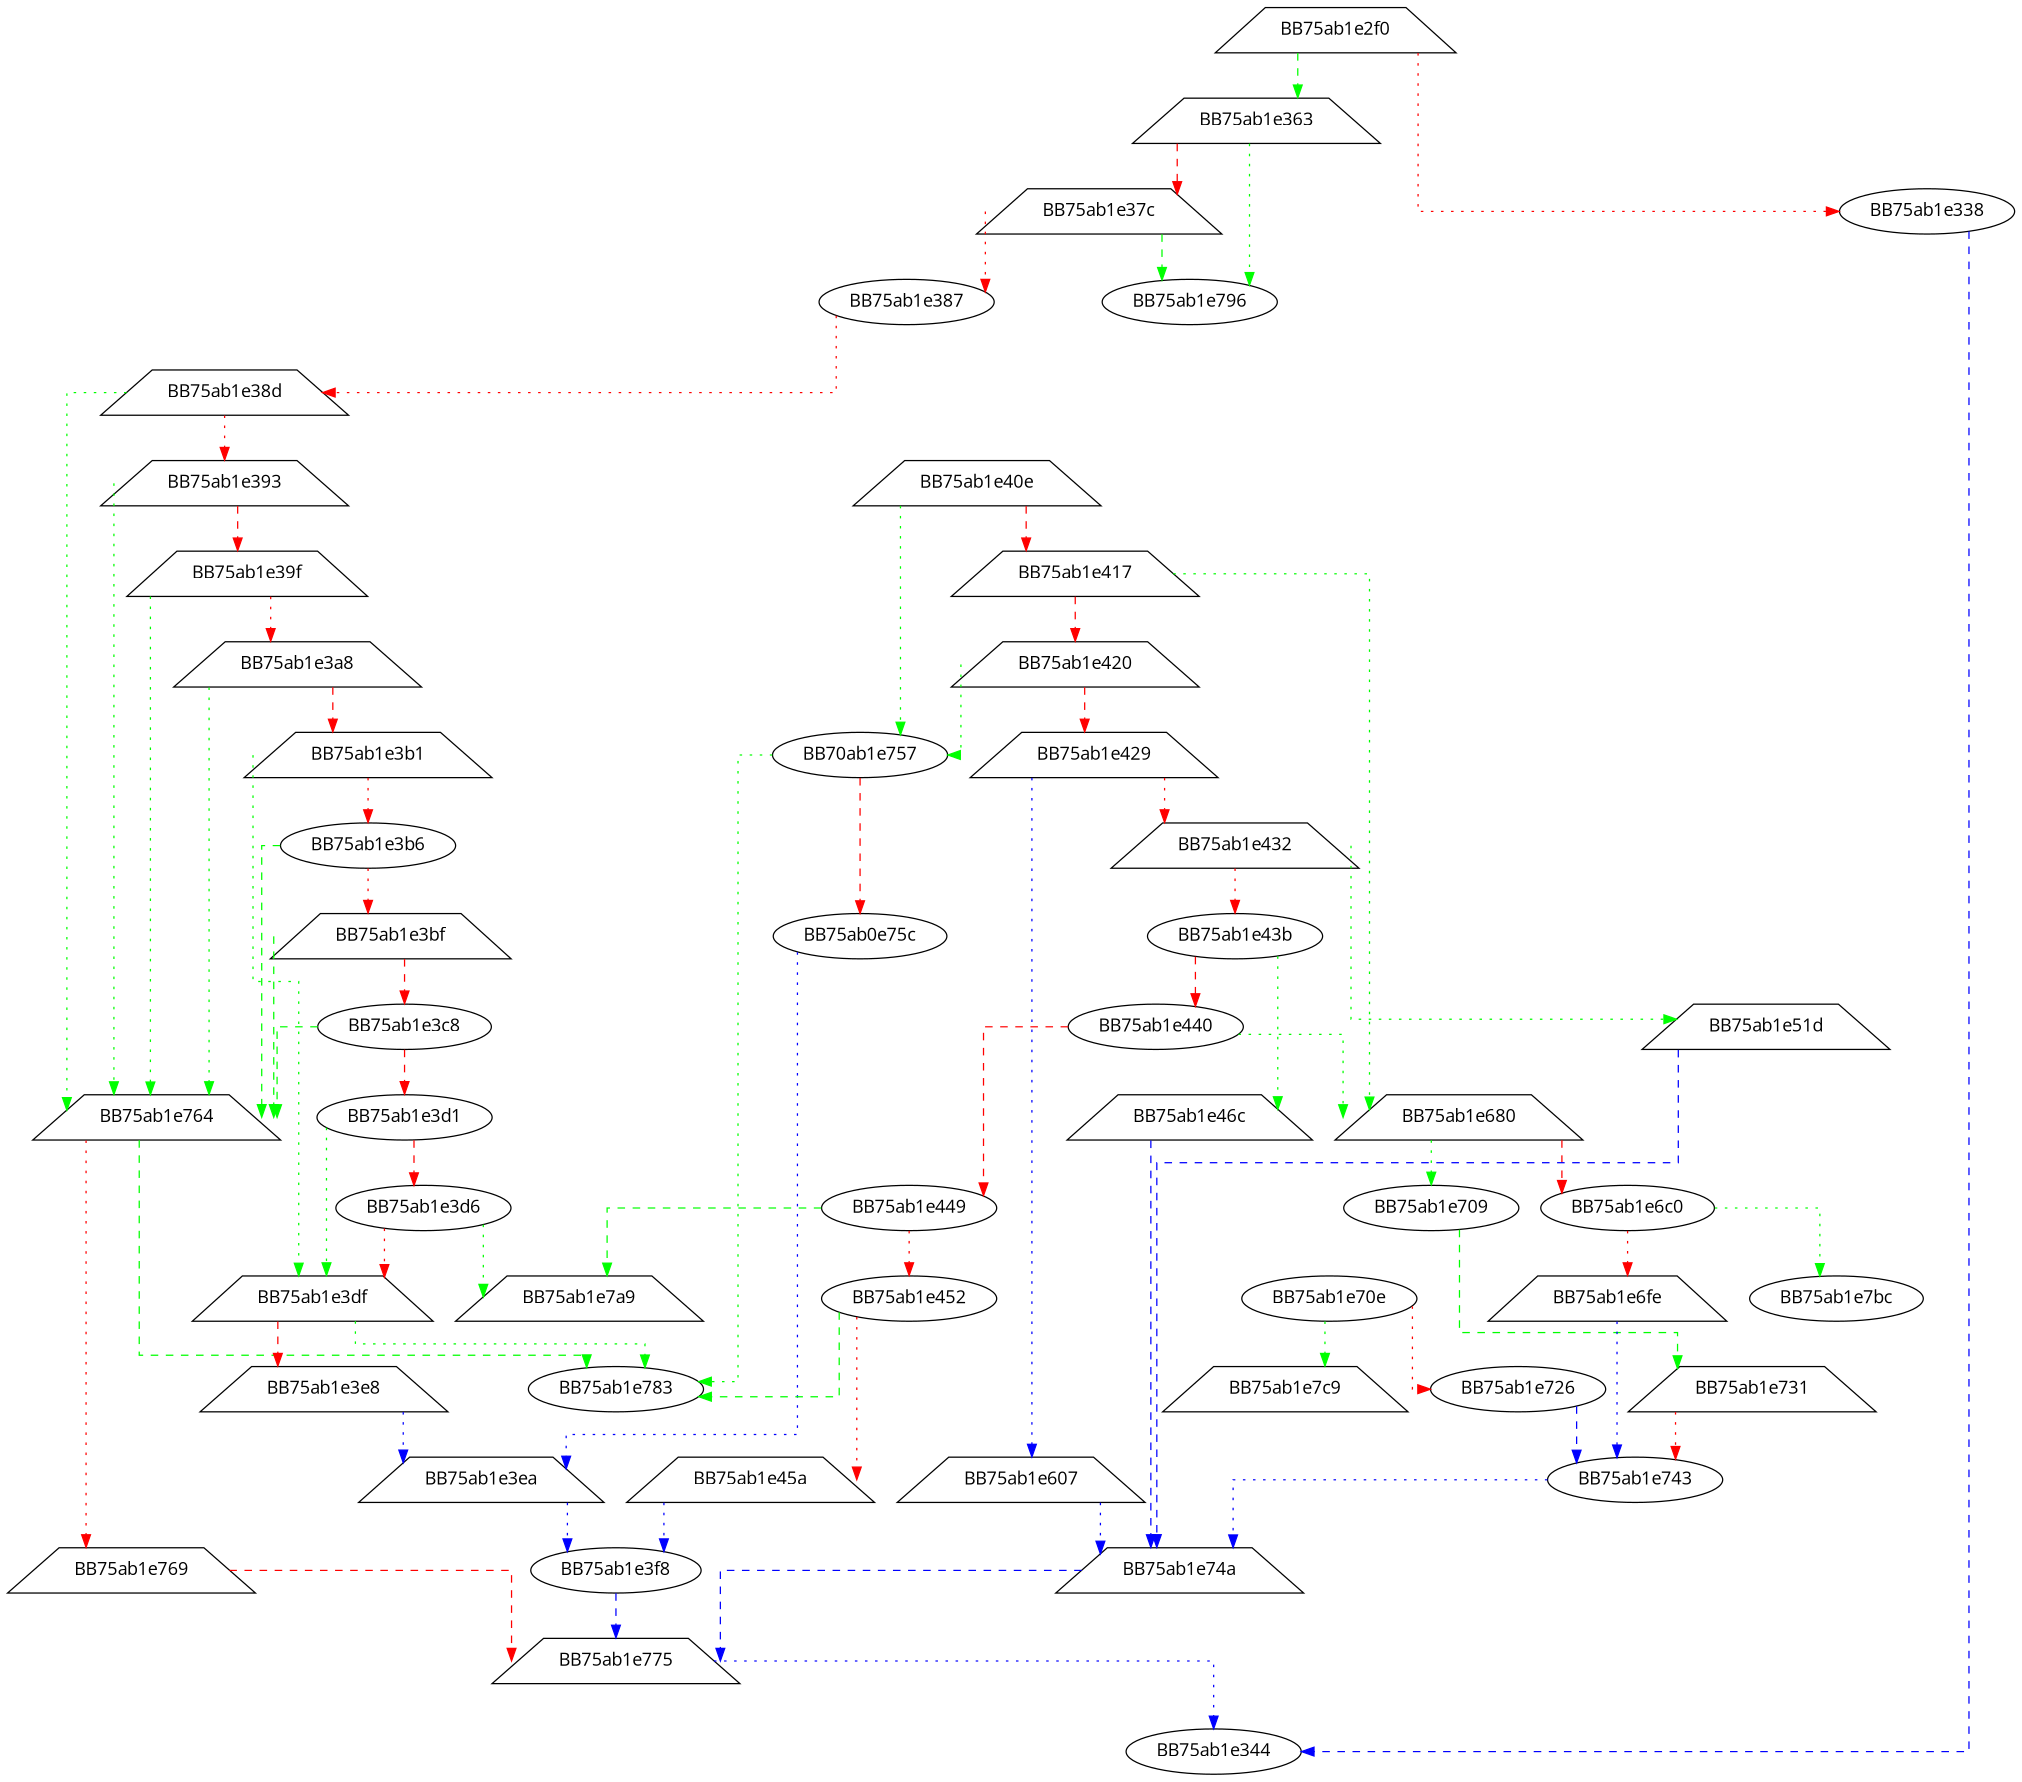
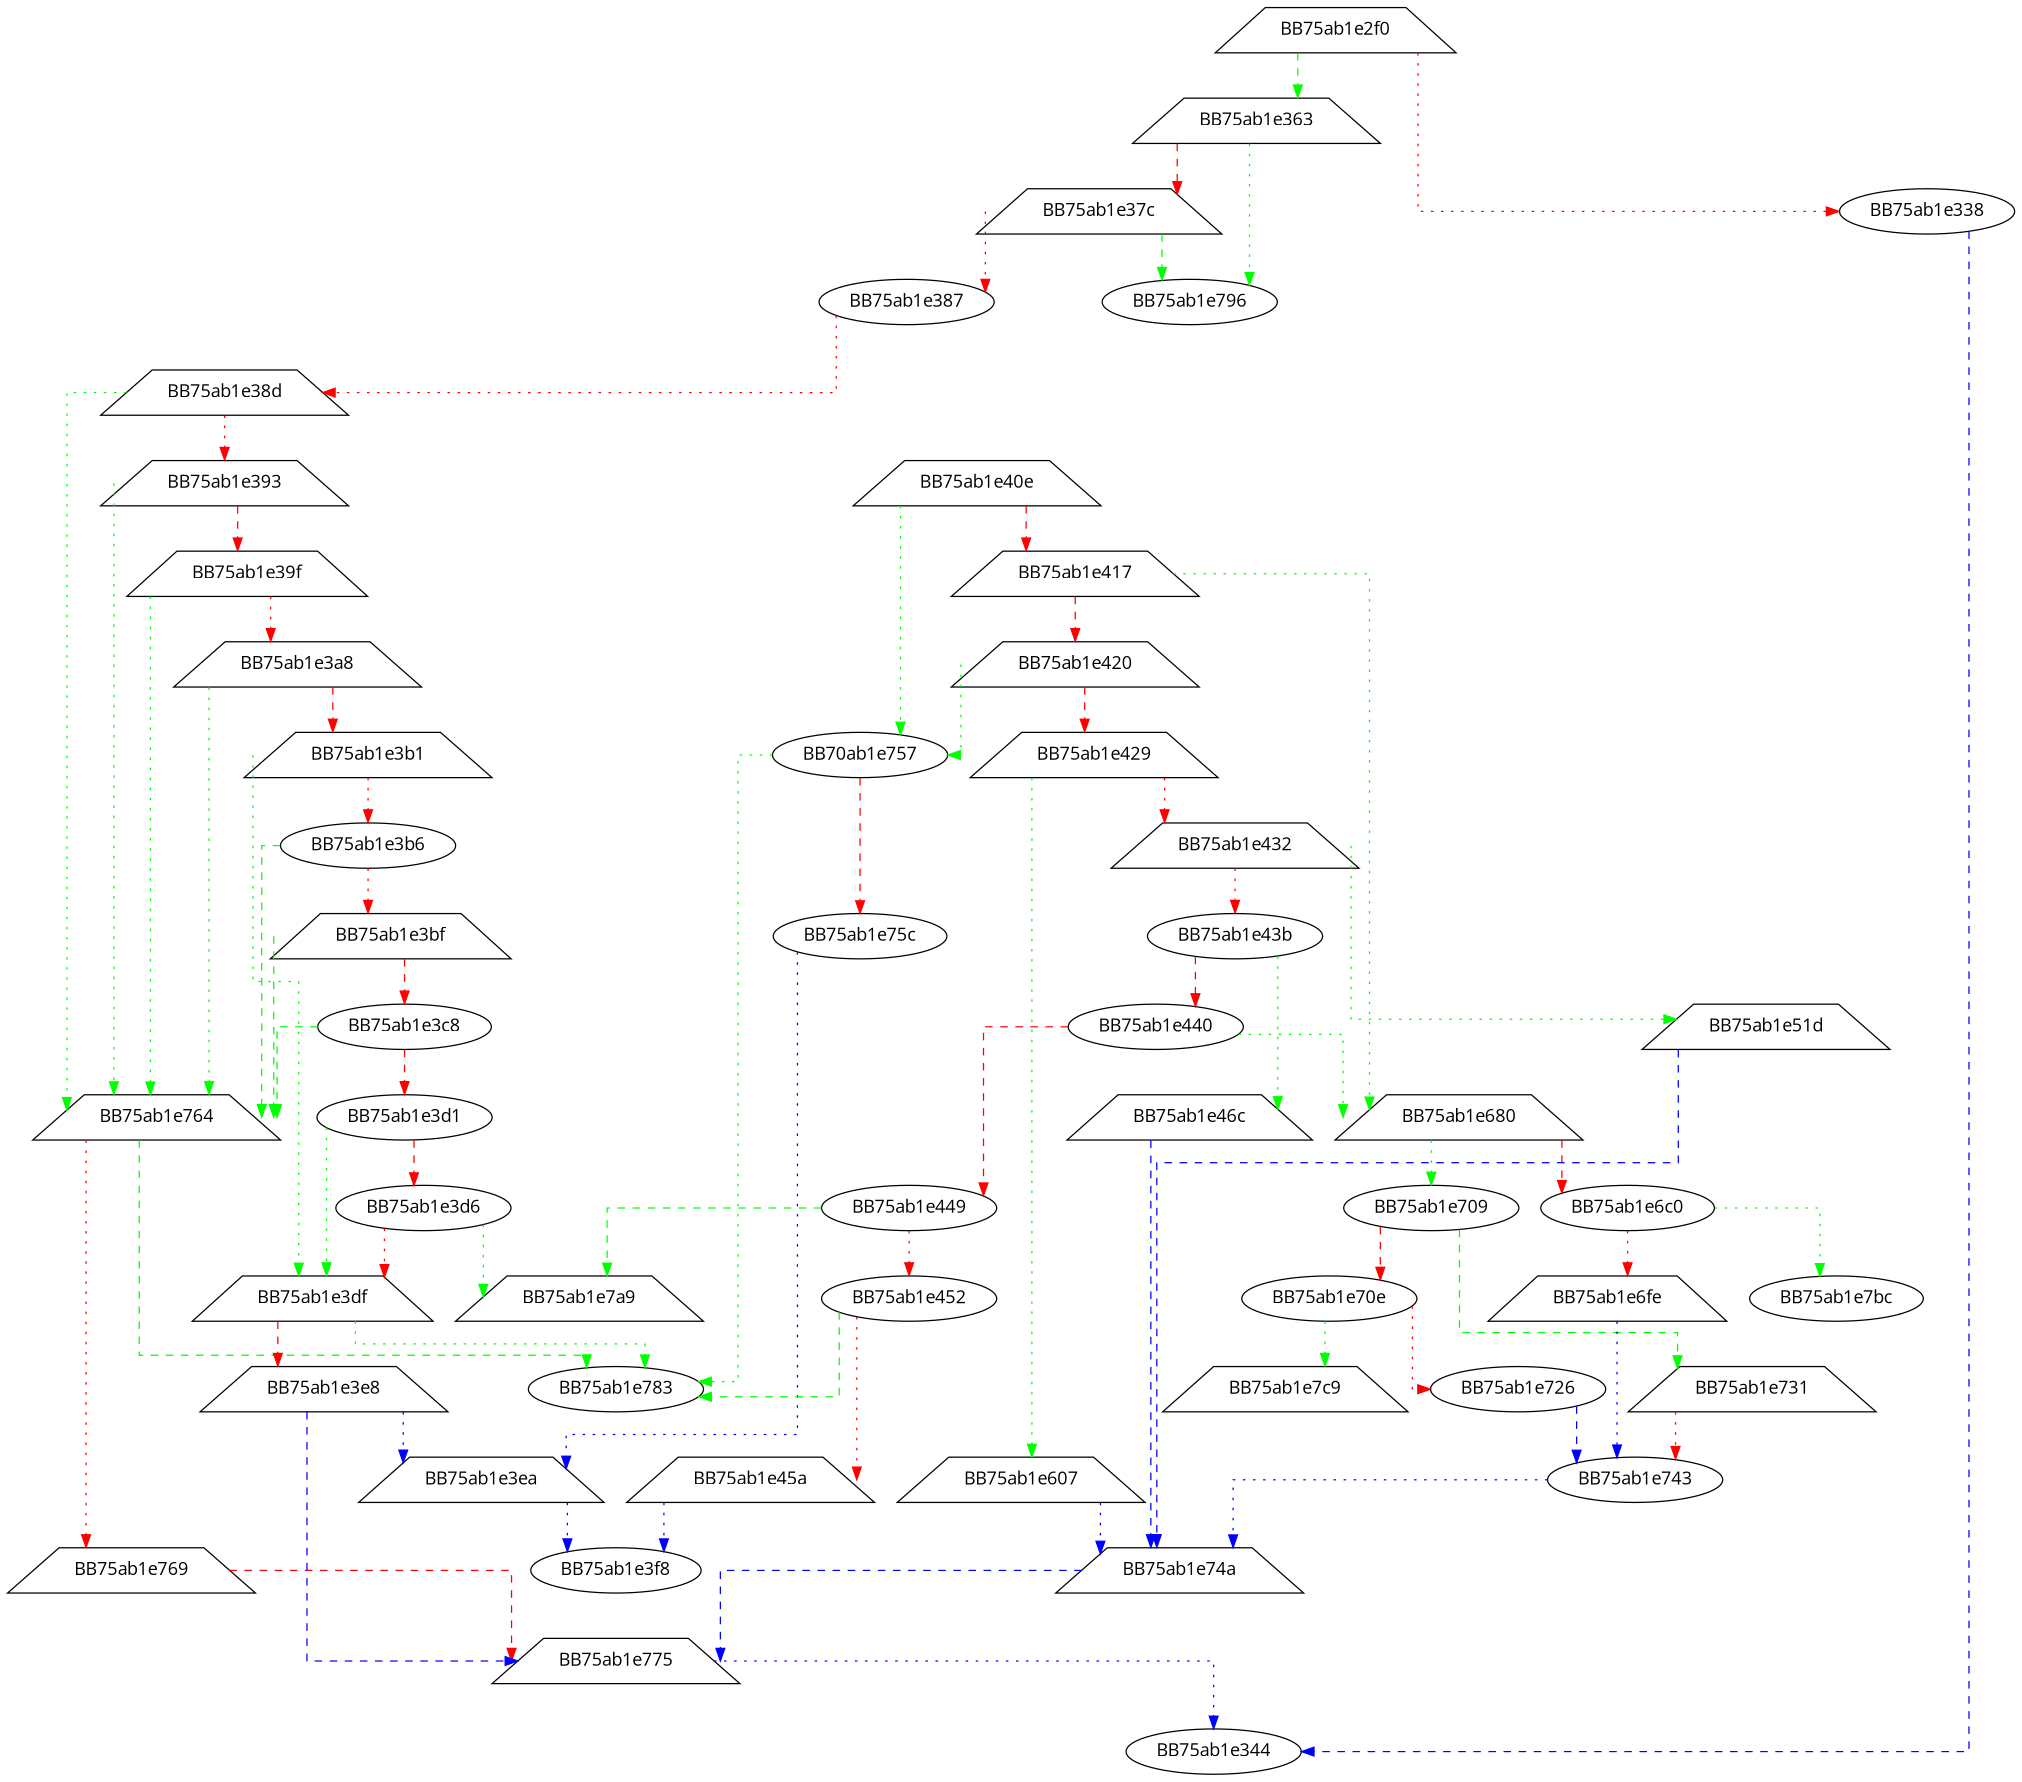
(860, 936) -> (860, 936)
(1032, 1111) -> (1032, 1111)
none -> (1380, 1247)
(616, 1609) -> (307, 1636)
